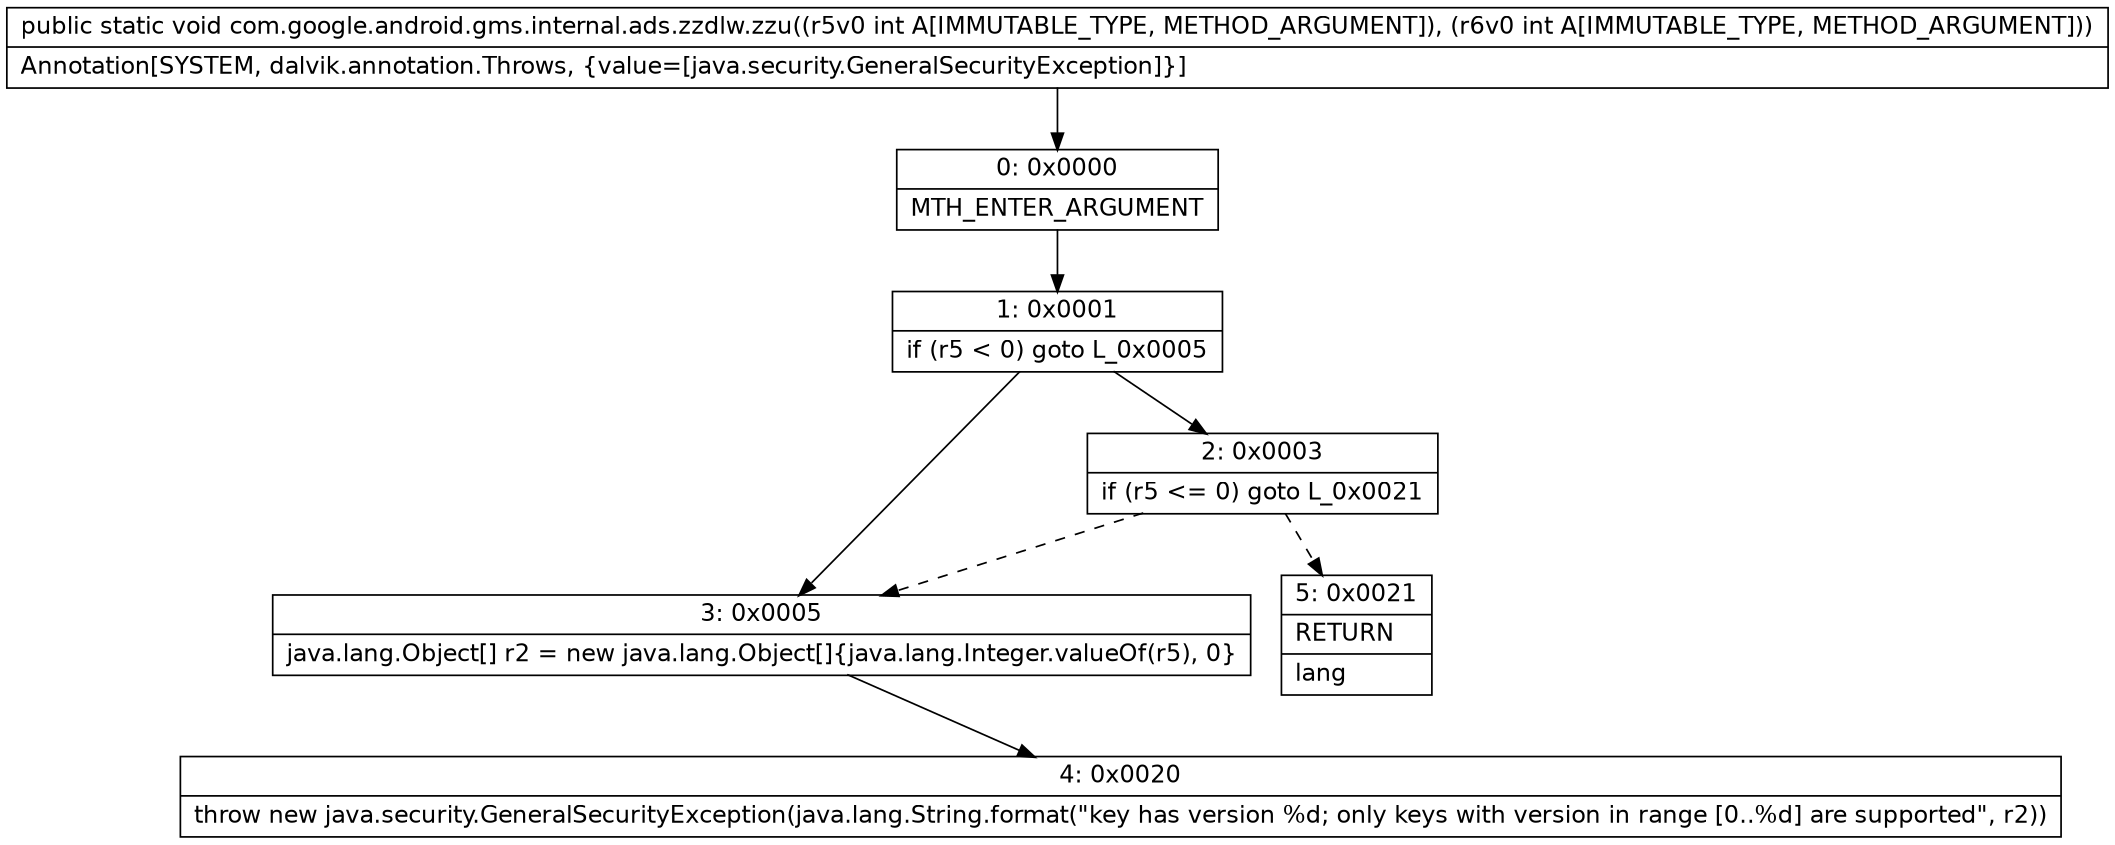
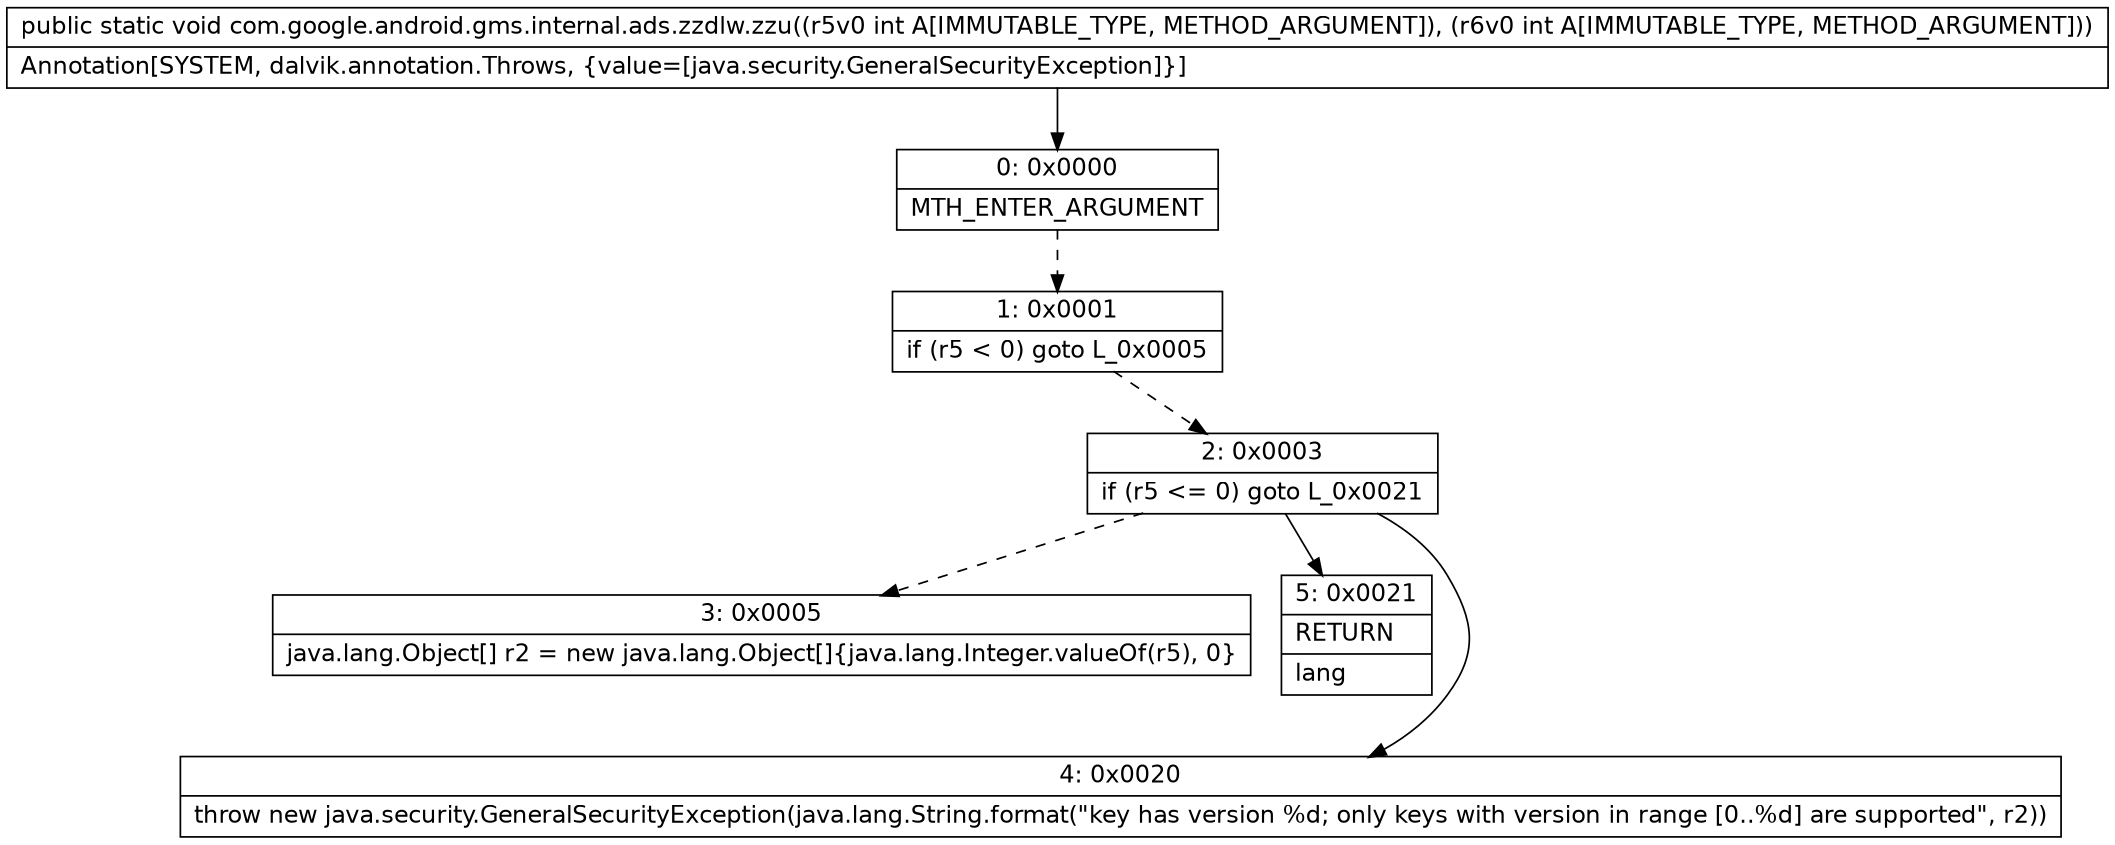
(1057, 252) -> (1057, 252)
(1153, 398) -> (1153, 398)
(916, 477) -> none
(1299, 537) -> (1299, 537)
(933, 712) -> (1469, 630)
